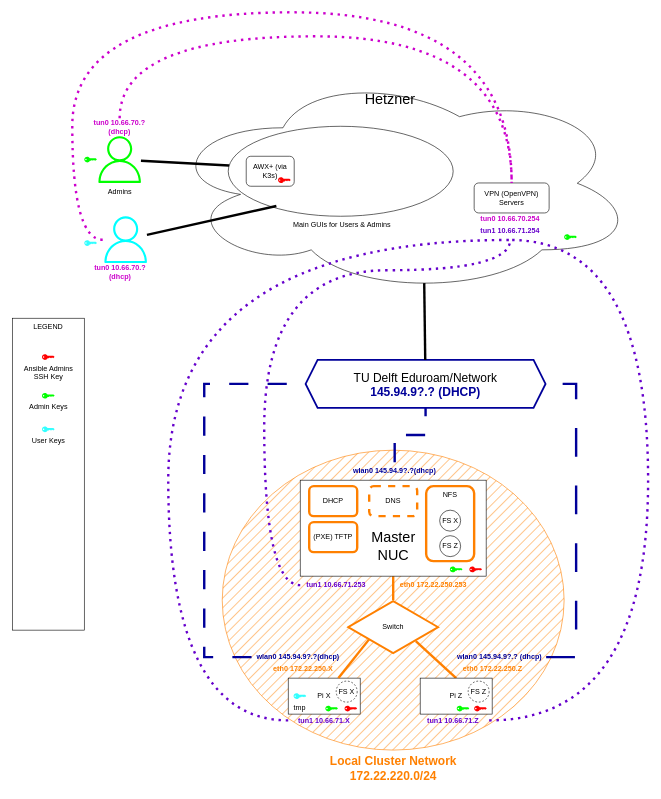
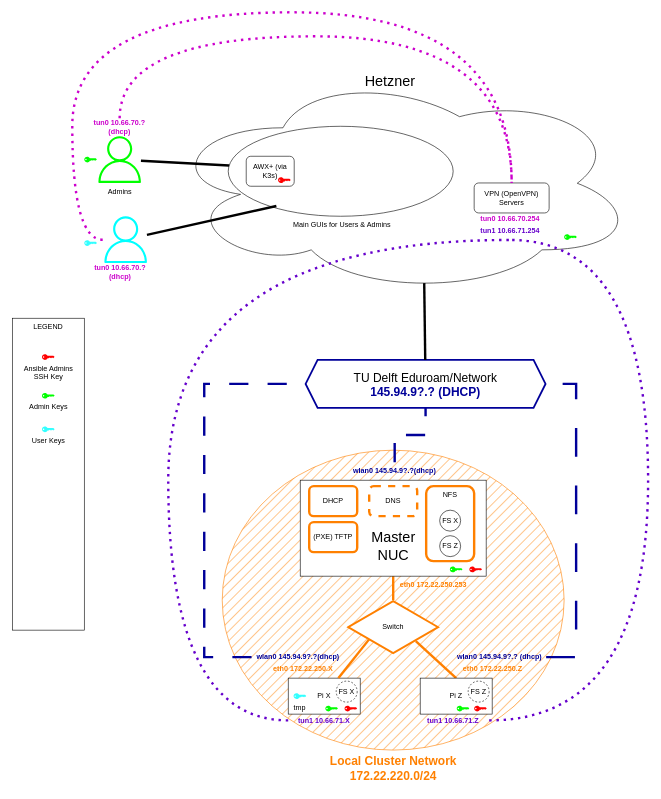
(390, 99) -> (390, 81)
(280, 335) -> none
(336, 585) -> none
